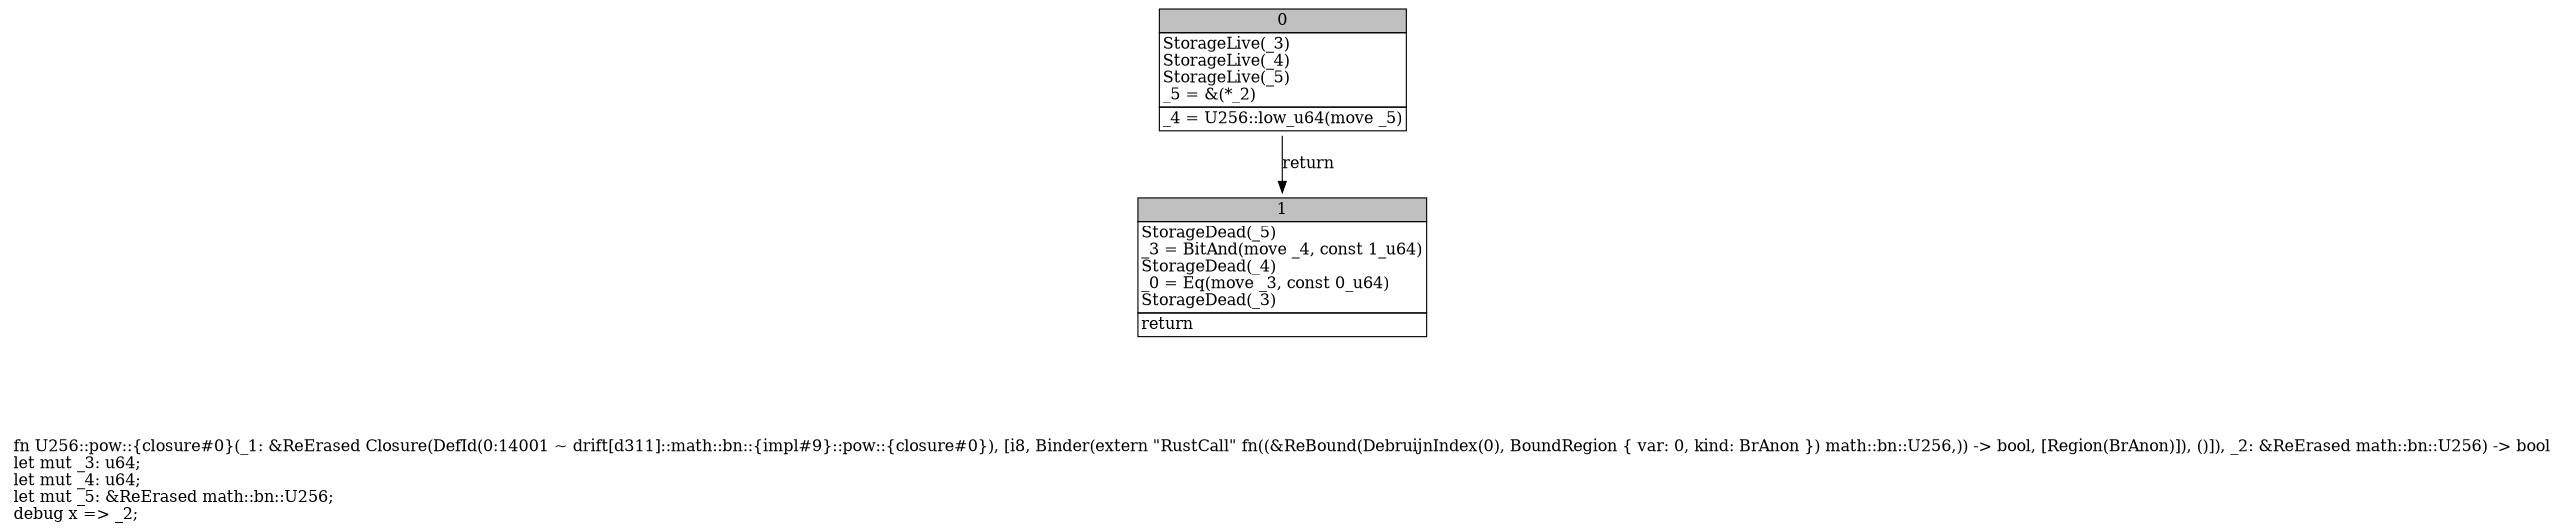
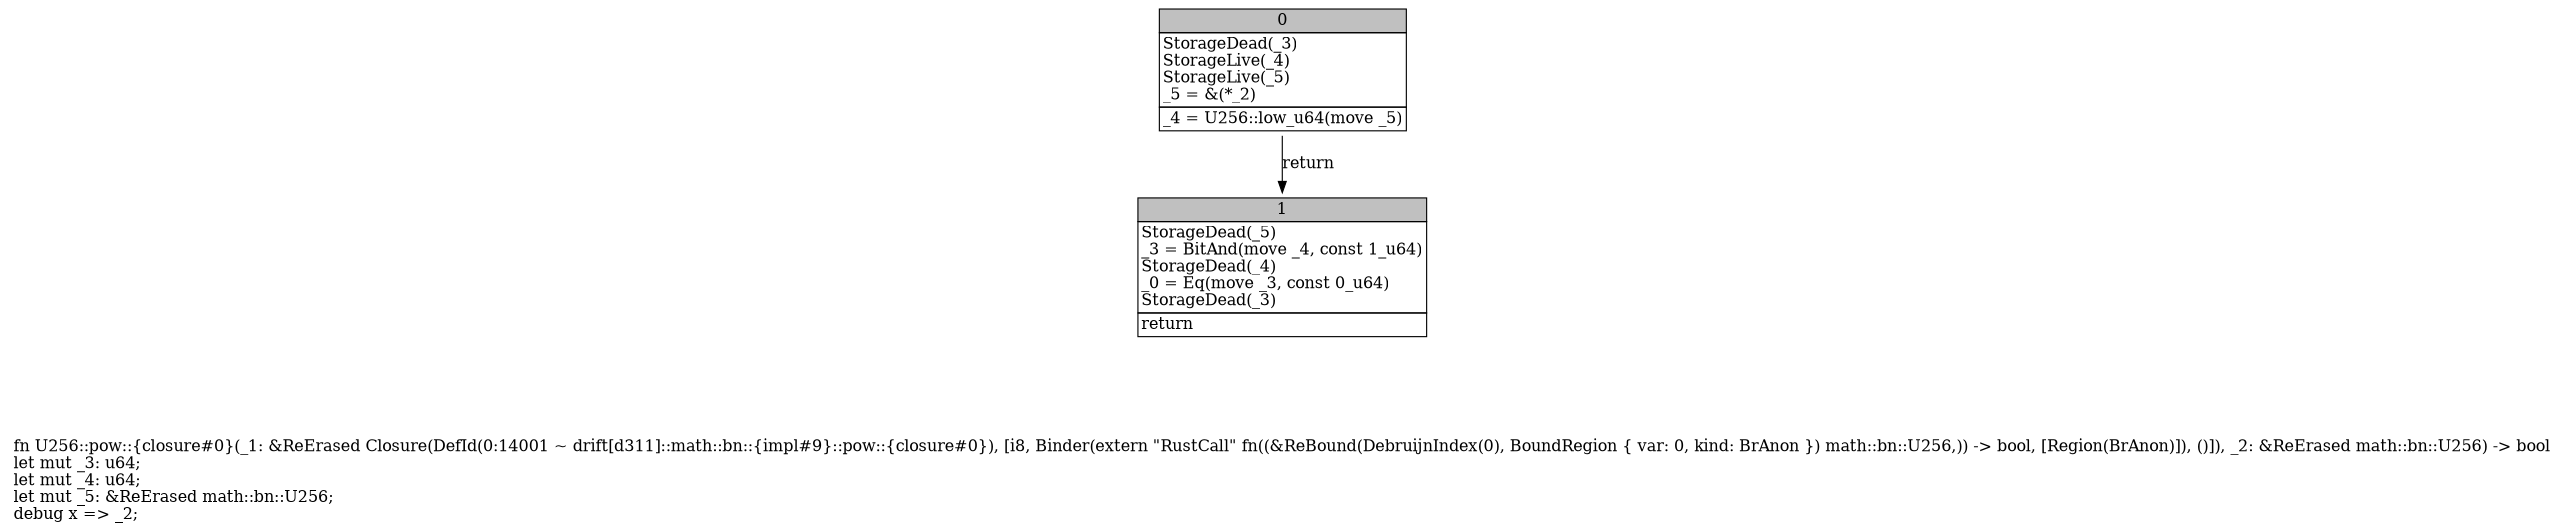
(1226, 44) -> (1230, 44)
